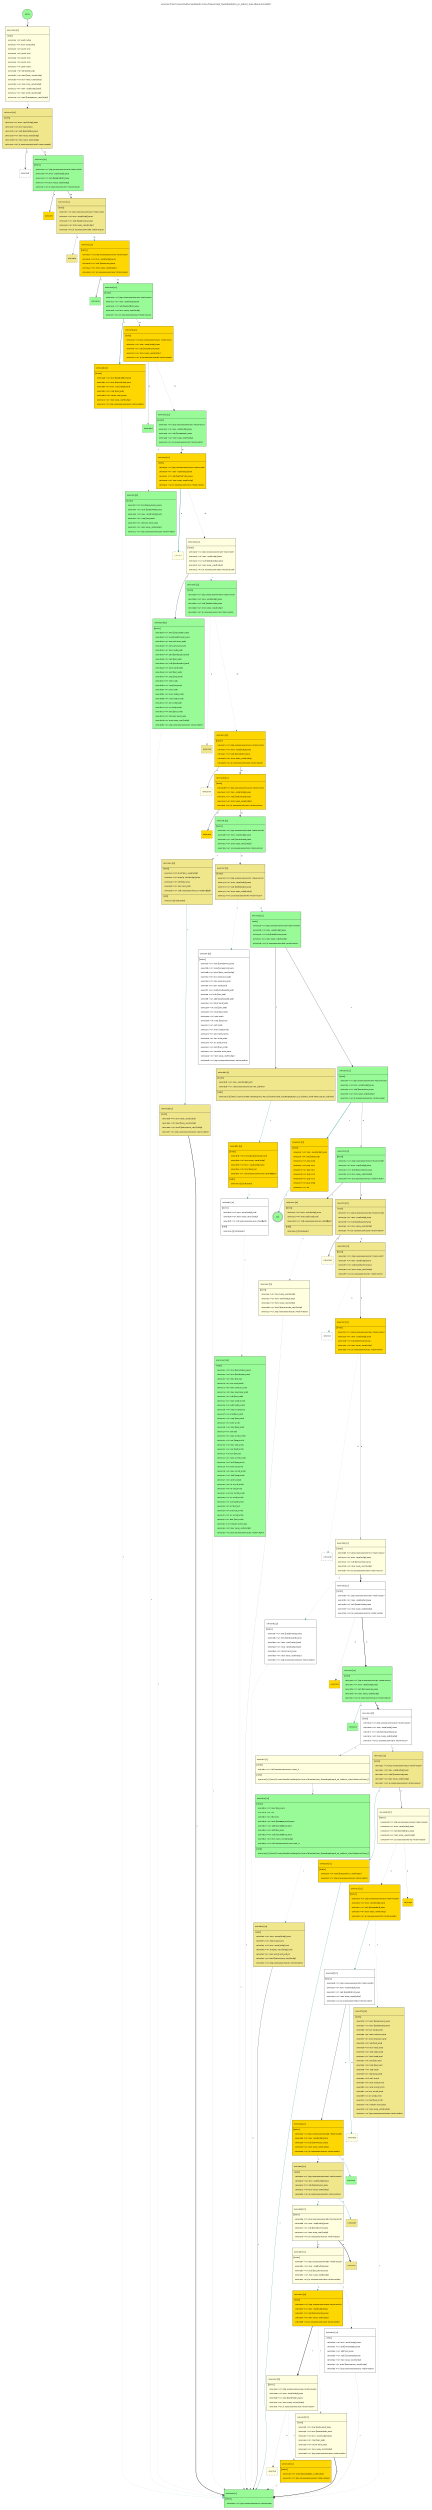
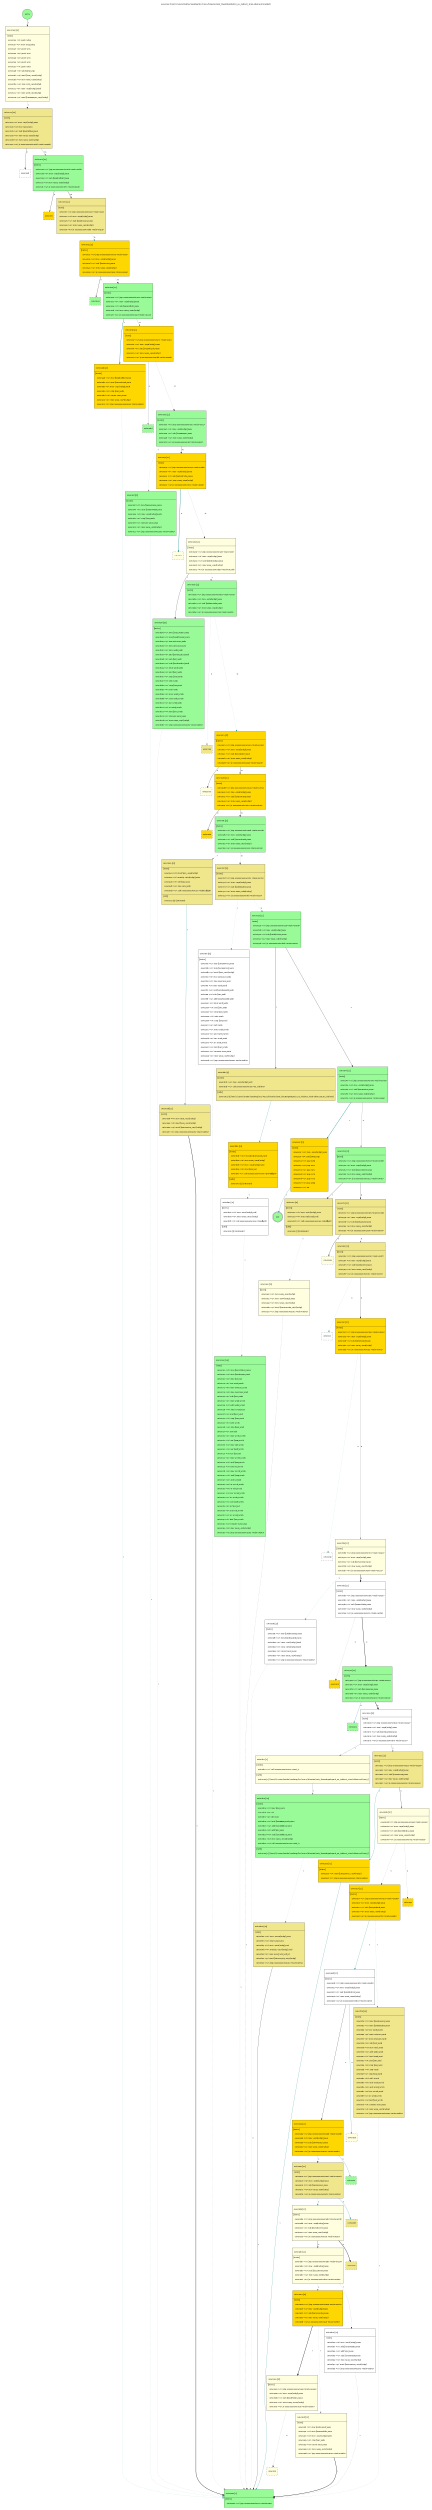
(72, 259) -> none
(306, 2471) -> none
